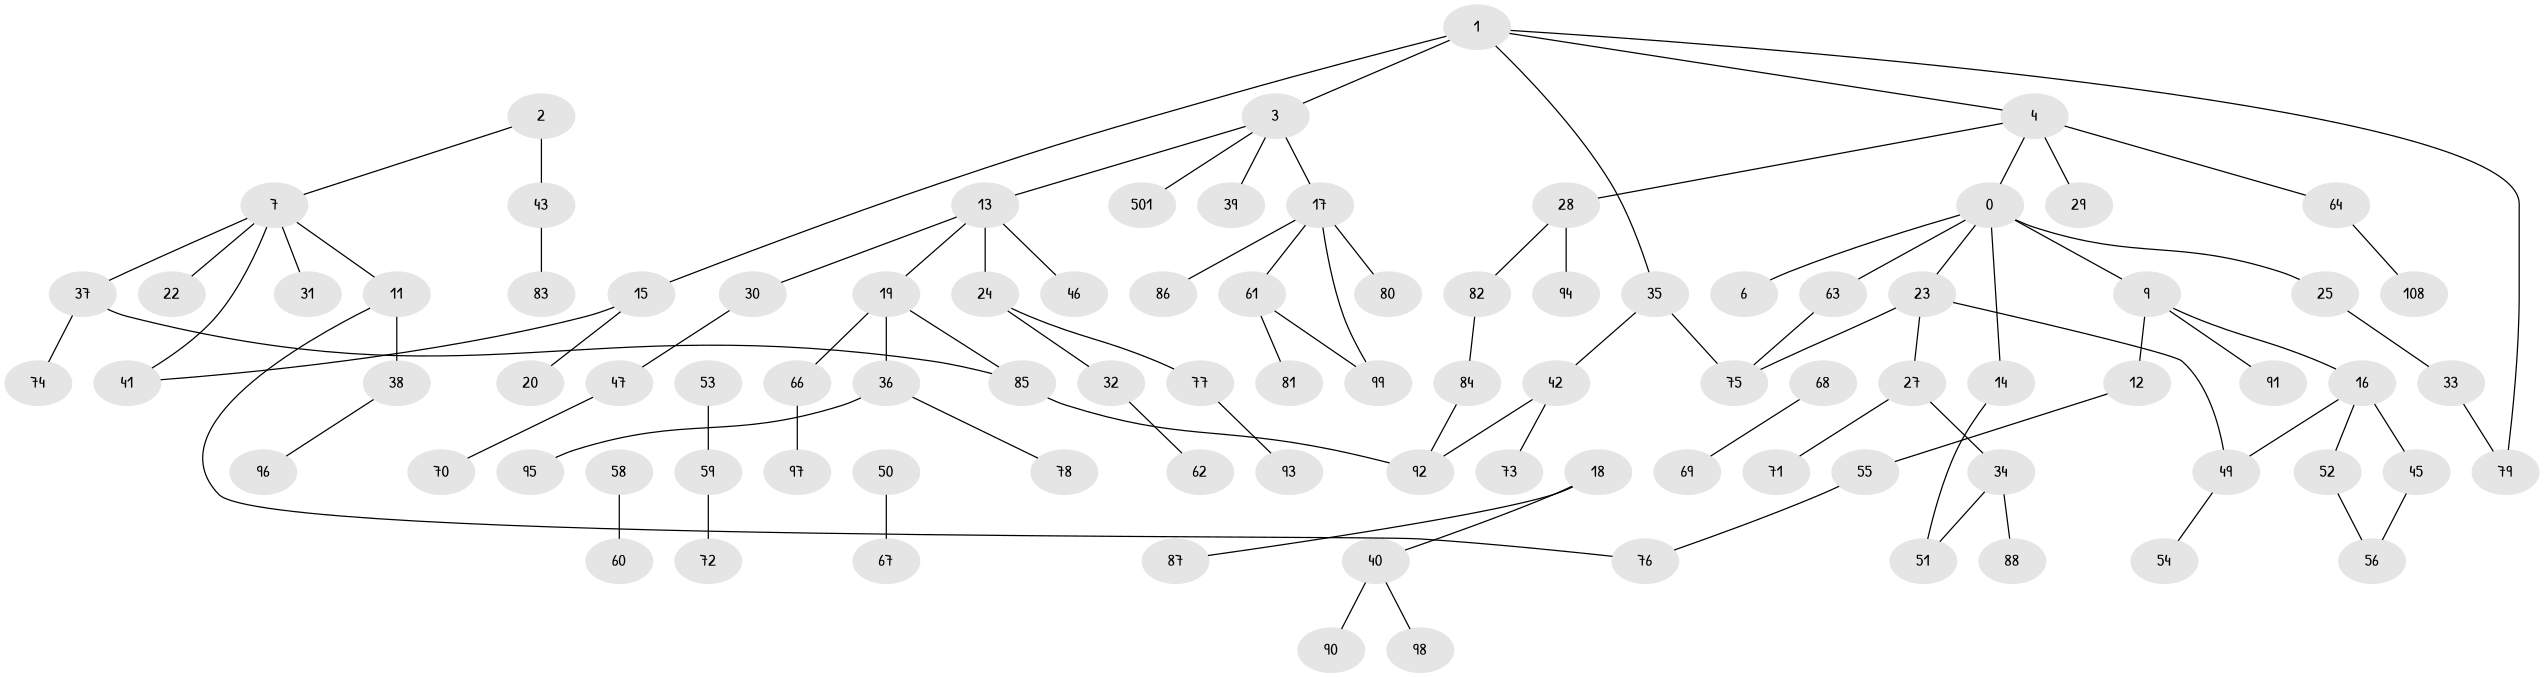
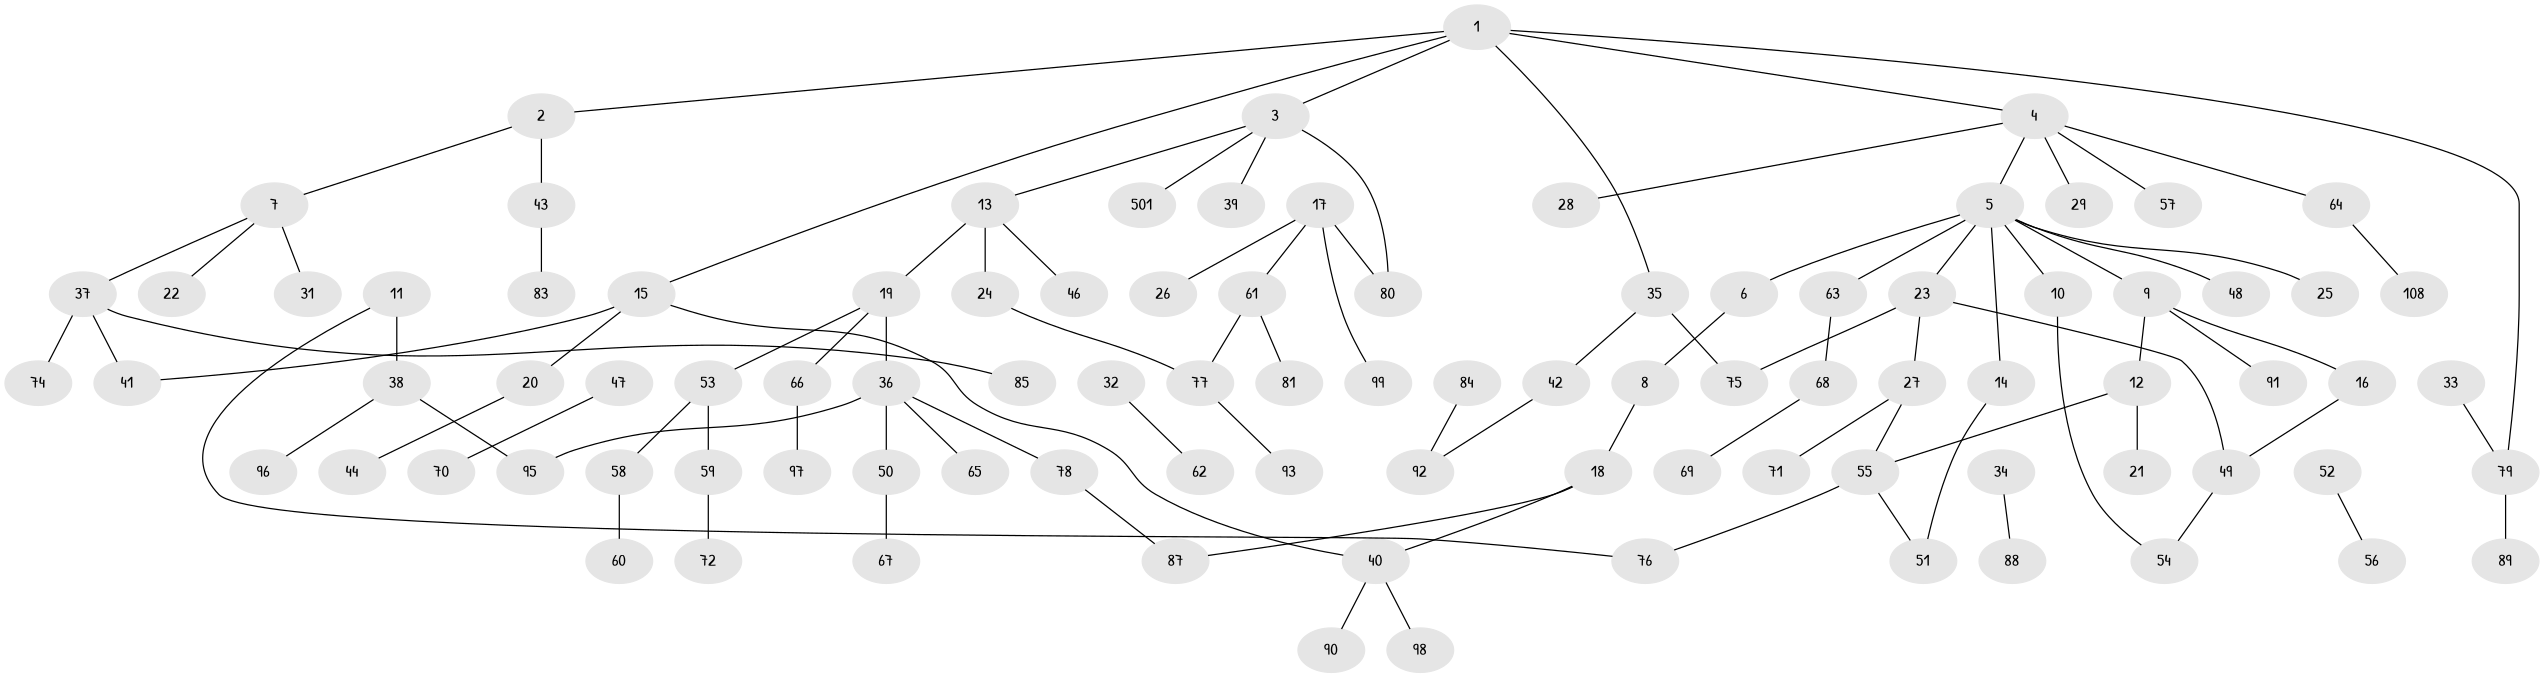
none -> (1009, 72)
(1298, 161) -> (1367, 187)
(1990, 205) -> (1990, 205)
none -> (2168, 205)
(336, 250) -> none
(753, 294) -> none
(1163, 294) -> (1163, 294)
(1477, 294) -> none
(1566, 294) -> none
none -> (2058, 294)
none -> (2236, 294)
(223, 309) -> (105, 339)
(954, 339) -> (797, 339)
(1048, 339) -> none
(1315, 339) -> (1226, 338)
(1784, 339) -> (1829, 330)
(2388, 339) -> none
none -> (1645, 383)
none -> (1009, 420)
none -> (669, 422)
none -> (464, 428)
none -> (886, 428)
(1957, 428) -> (1889, 428)
(2345, 428) -> none
(1218, 434) -> none
none -> (352, 472)
none -> (975, 472)
(1509, 472) -> none
none -> (2137, 472)
(2417, 472) -> none
none -> (1120, 517)
(1962, 517) -> (1894, 517)
none -> (2506, 561)
